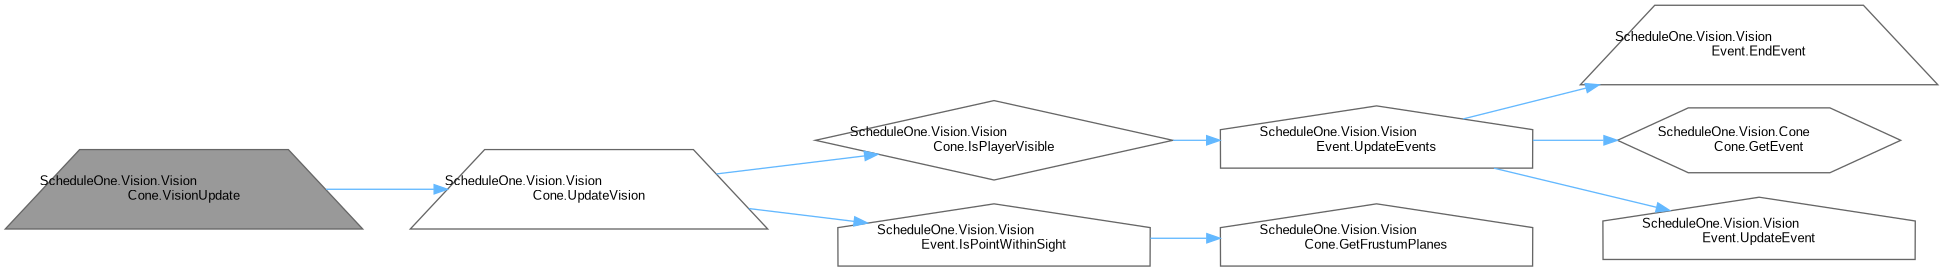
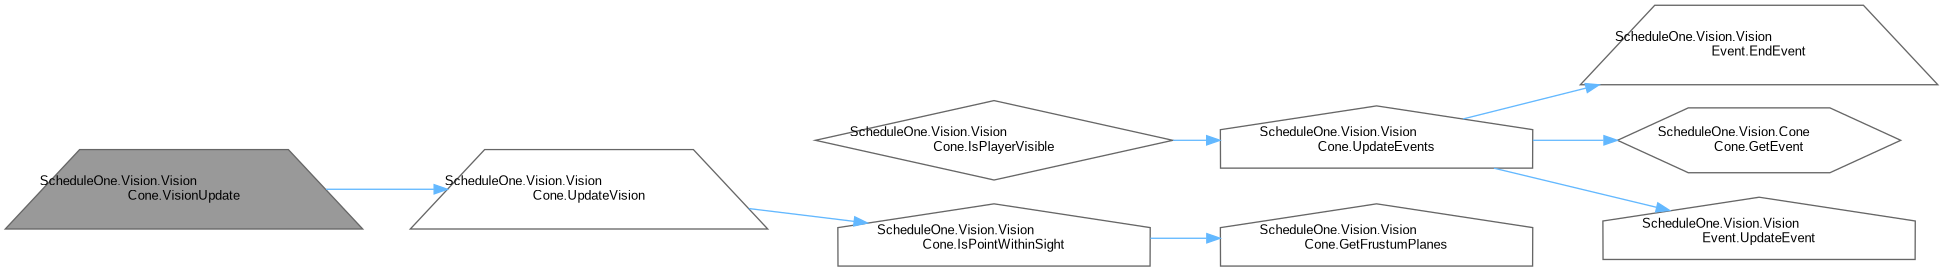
(1377, 140) -> (1377, 140)
(791, 165) -> none
(994, 238) -> (994, 238)
